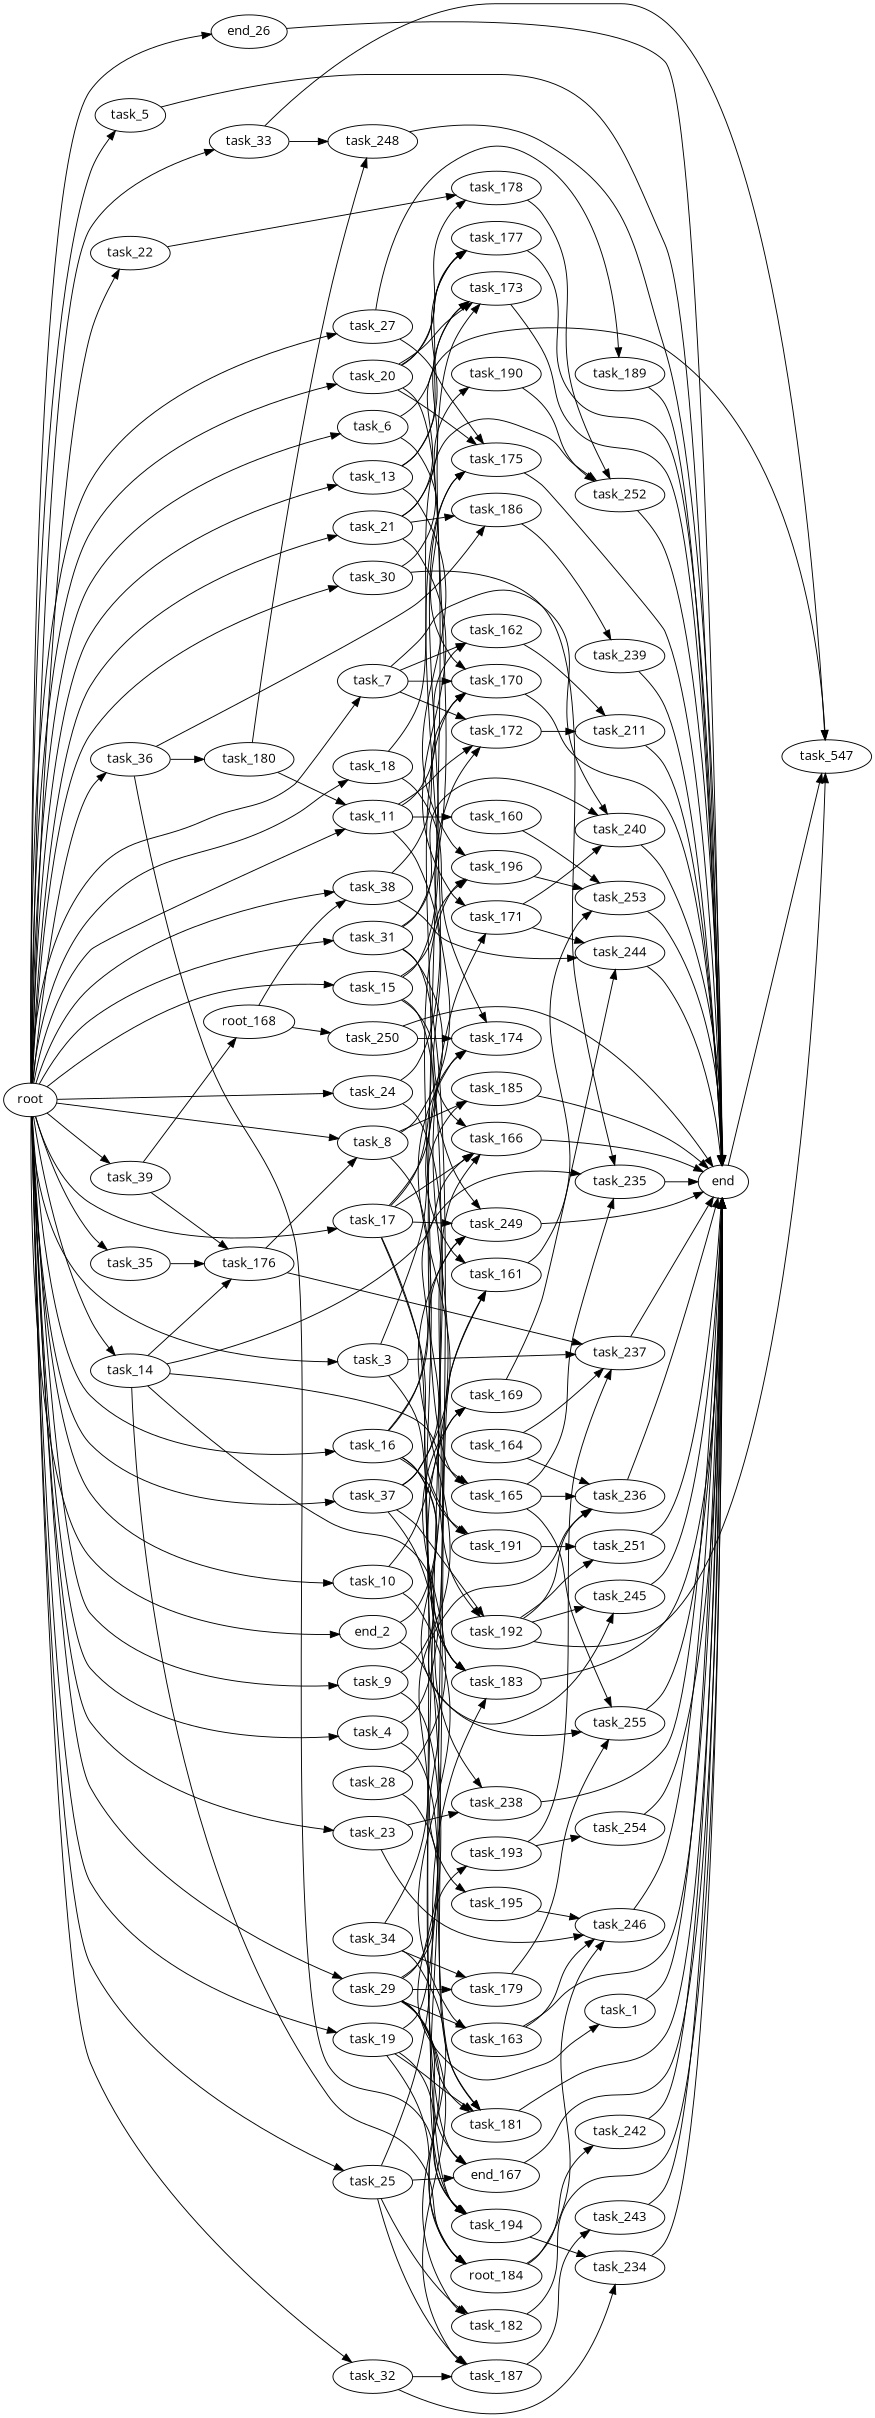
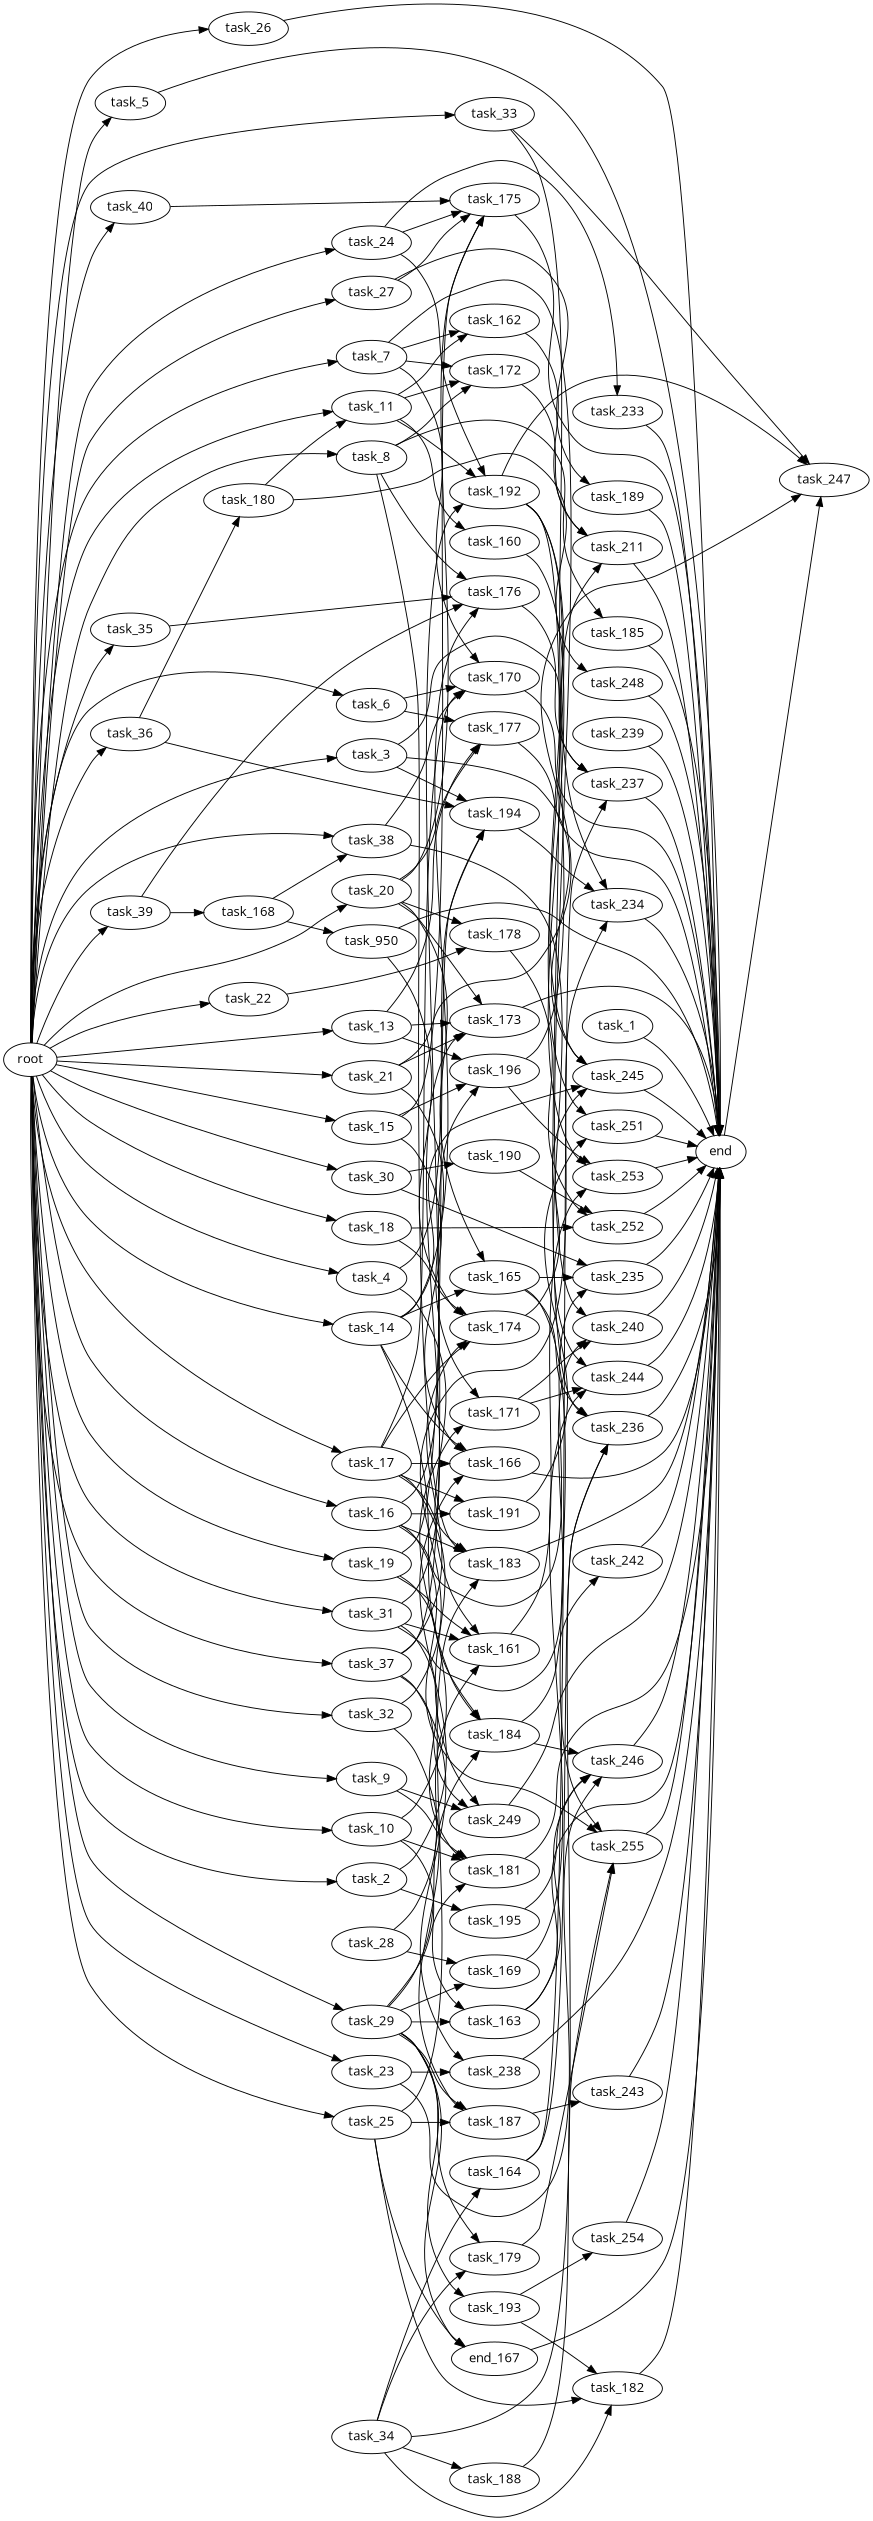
(249, 32) -> (249, 29)
(304, 141) -> (560, 330)
none -> (130, 207)
none -> (618, 412)
(496, 510) -> none
(827, 757) -> (824, 480)
none -> (563, 816)
(437, 1015) -> (433, 444)
(249, 1022) -> (249, 913)
(373, 1038) -> (372, 942)
(308, 1206) -> (415, 528)
none -> (557, 1207)
(412, 1261) -> (545, 797)
(434, 1577) -> none
(568, 1624) -> (545, 2337)
(373, 1632) -> (372, 1879)
(470, 2077) -> (436, 1803)
(430, 2079) -> (428, 1848)
(496, 2276) -> (495, 1735)
none -> (417, 2304)
none -> (495, 2480)
